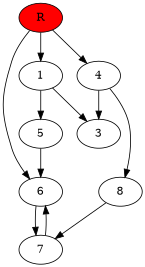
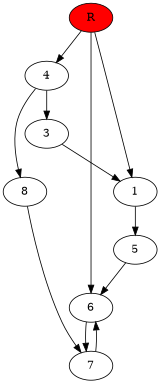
(67, 102) -> (85, 159)
